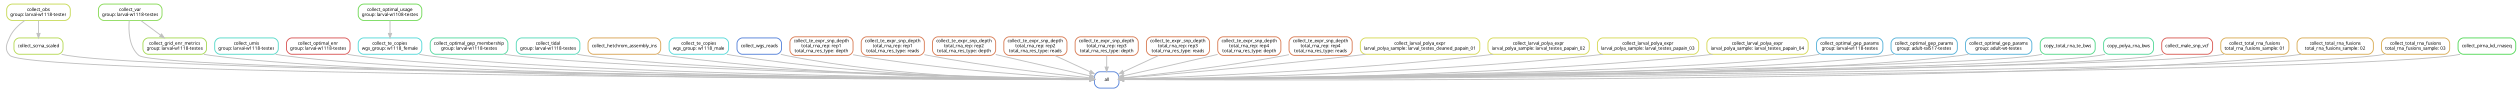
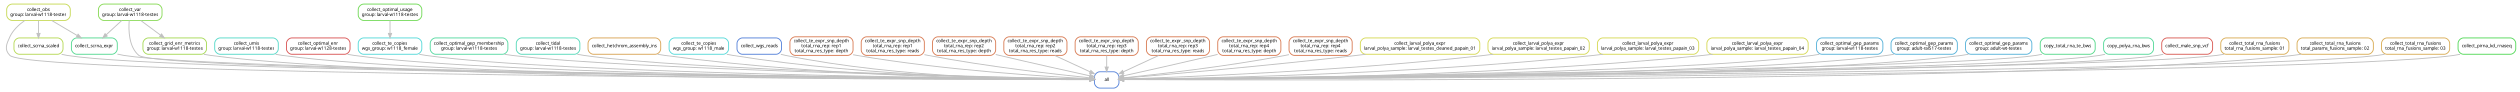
(390, 12) -> (390, 12)
none -> (94, 46)
(318, 46) -> (318, 46)
(2335, 46) -> (2335, 46)
